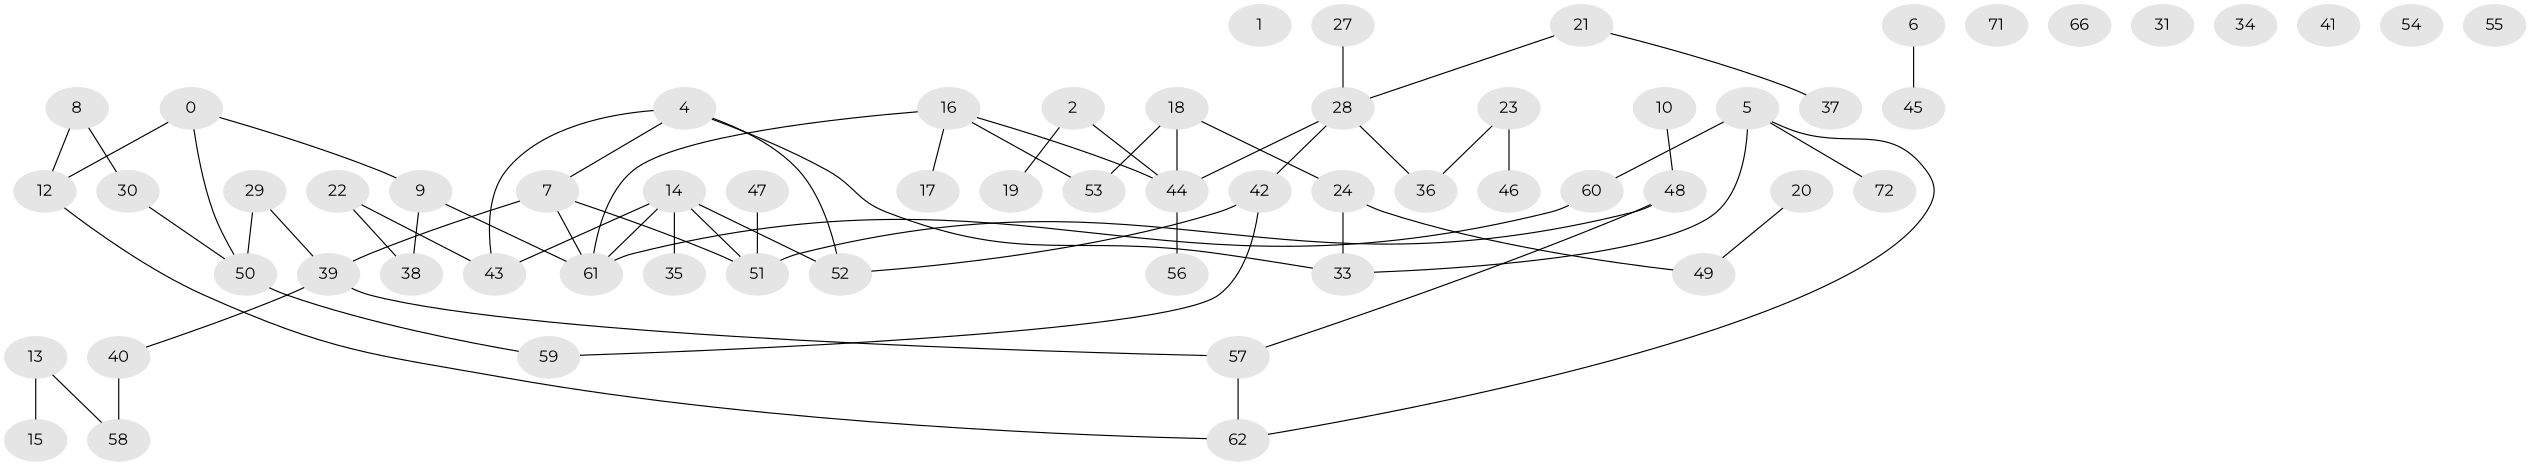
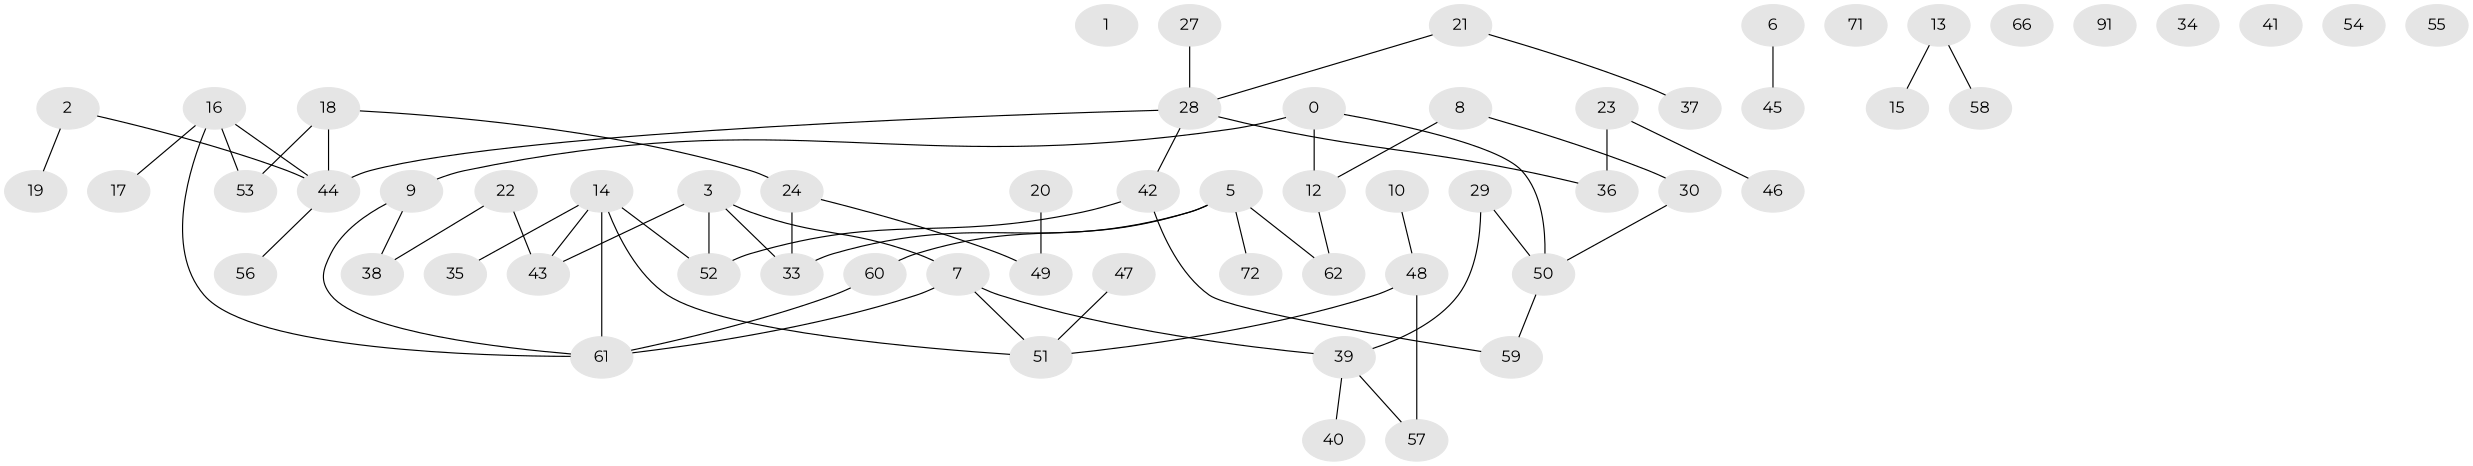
(2163, 25) -> (2105, 25)
(685, 108) -> (709, 191)
(119, 399) -> none
(1238, 399) -> none
